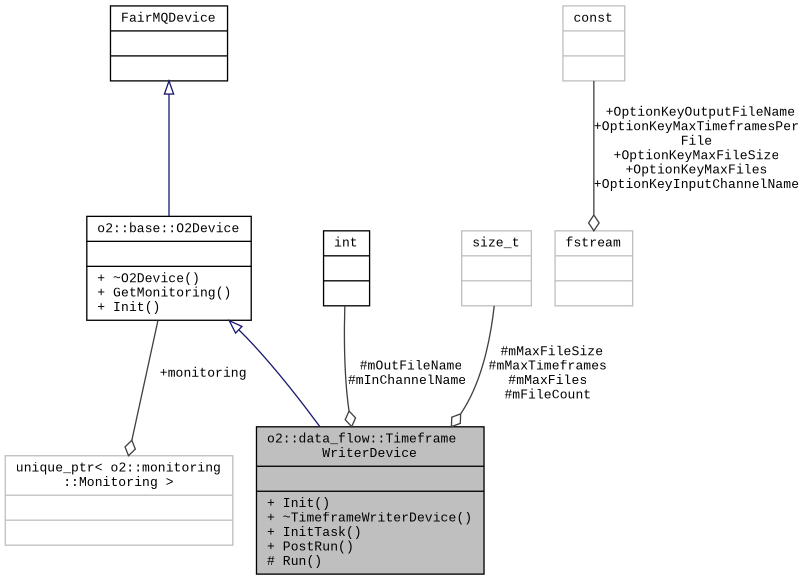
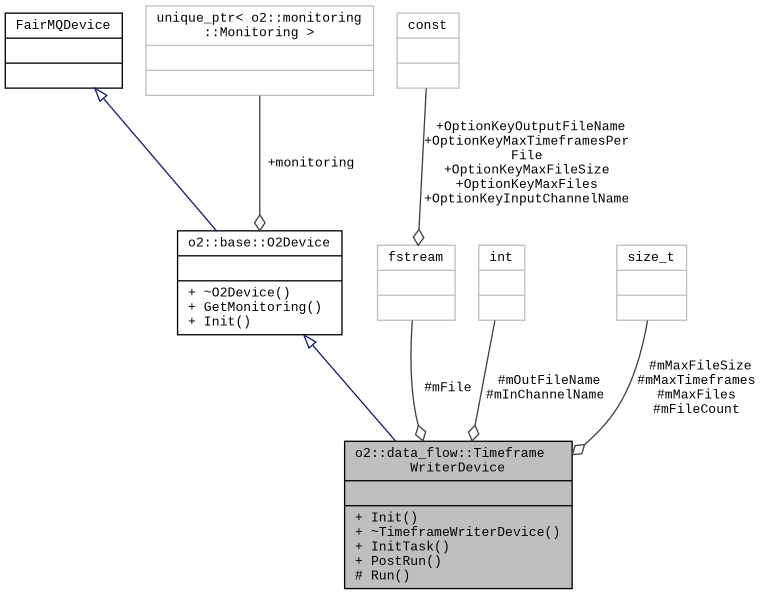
(347, 268) -> (502, 283)
none -> (411, 373)
(145, 380) -> (260, 155)
